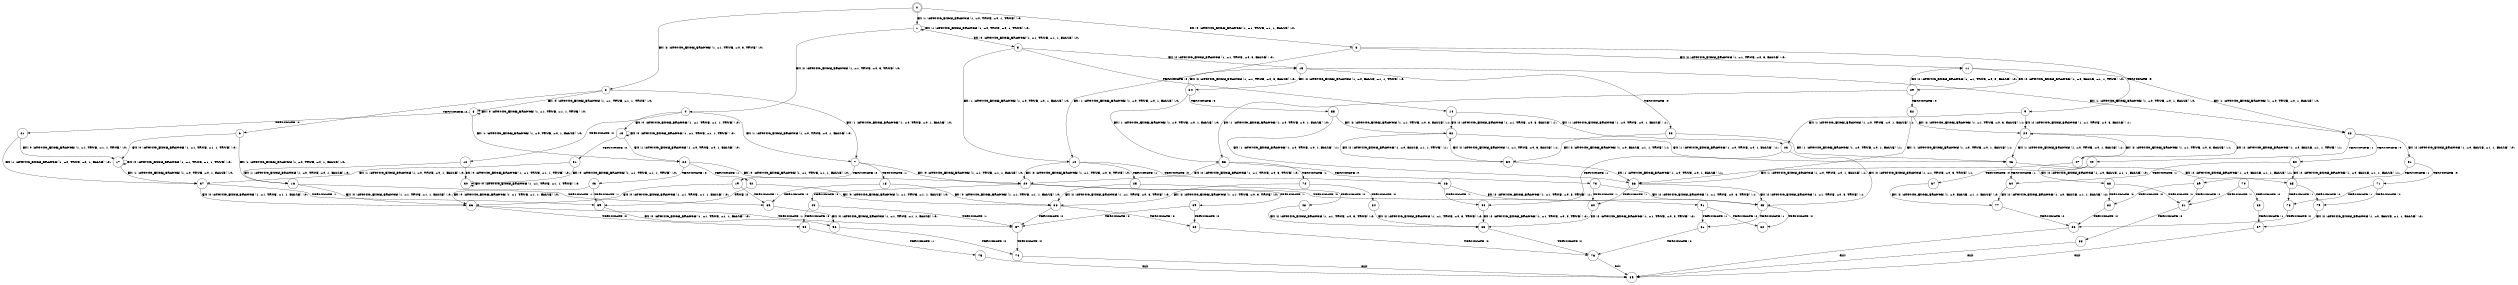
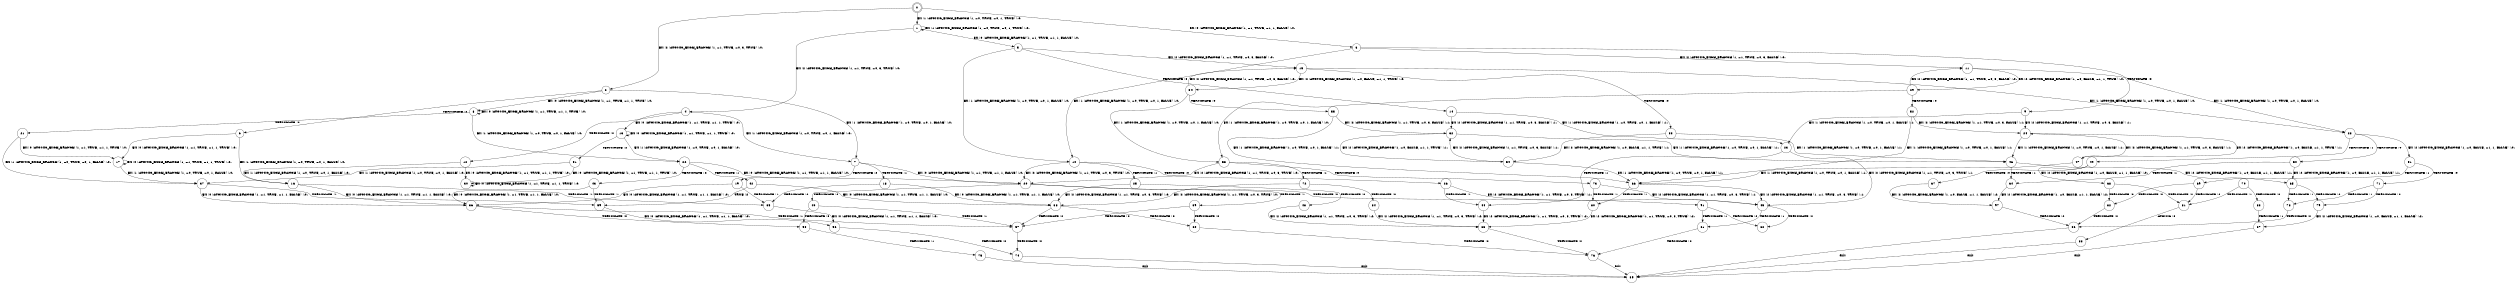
(1997, 205) -> (1997, 205)
(2170, 216) -> (2167, 216)
